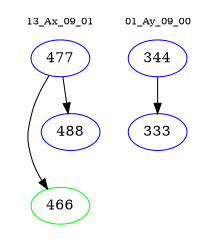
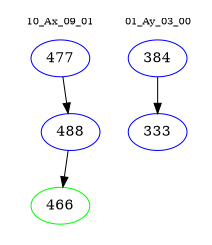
(60, 22) -> (60, 22)
(158, 22) -> (158, 22)
(158, 58) -> (158, 58)
(29, 127) -> (66, 164)
